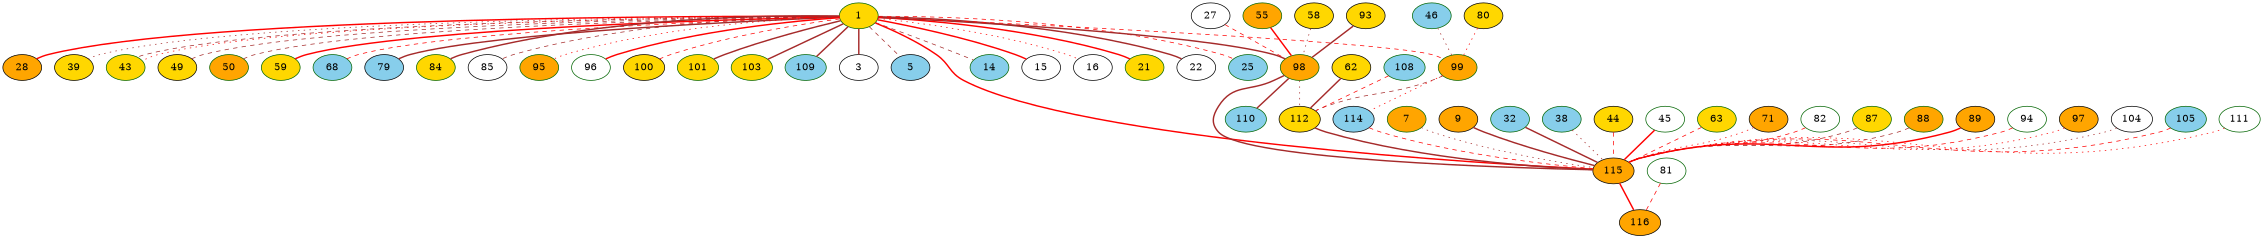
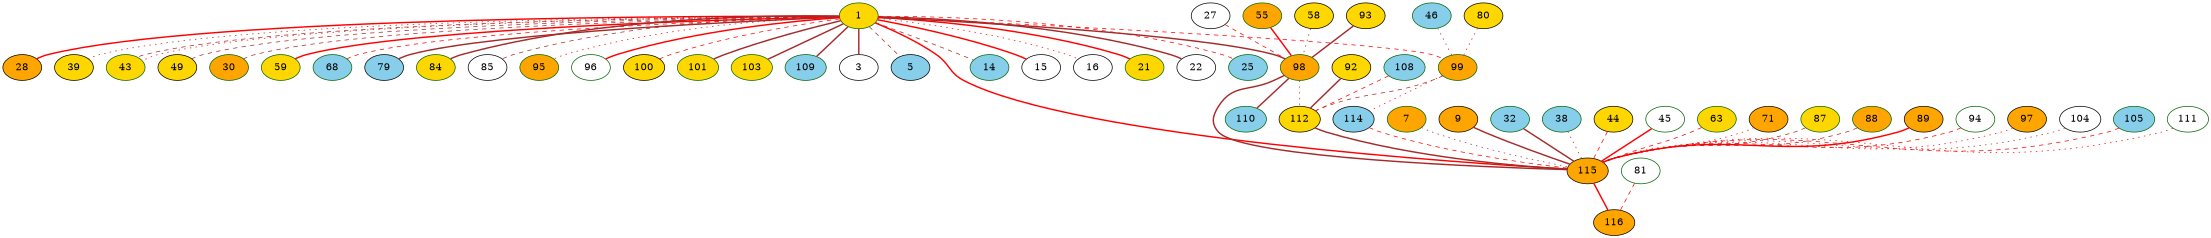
(229, 67) -> (229, 67)
(1351, 67) -> (1351, 67)
(1820, 119) -> none
